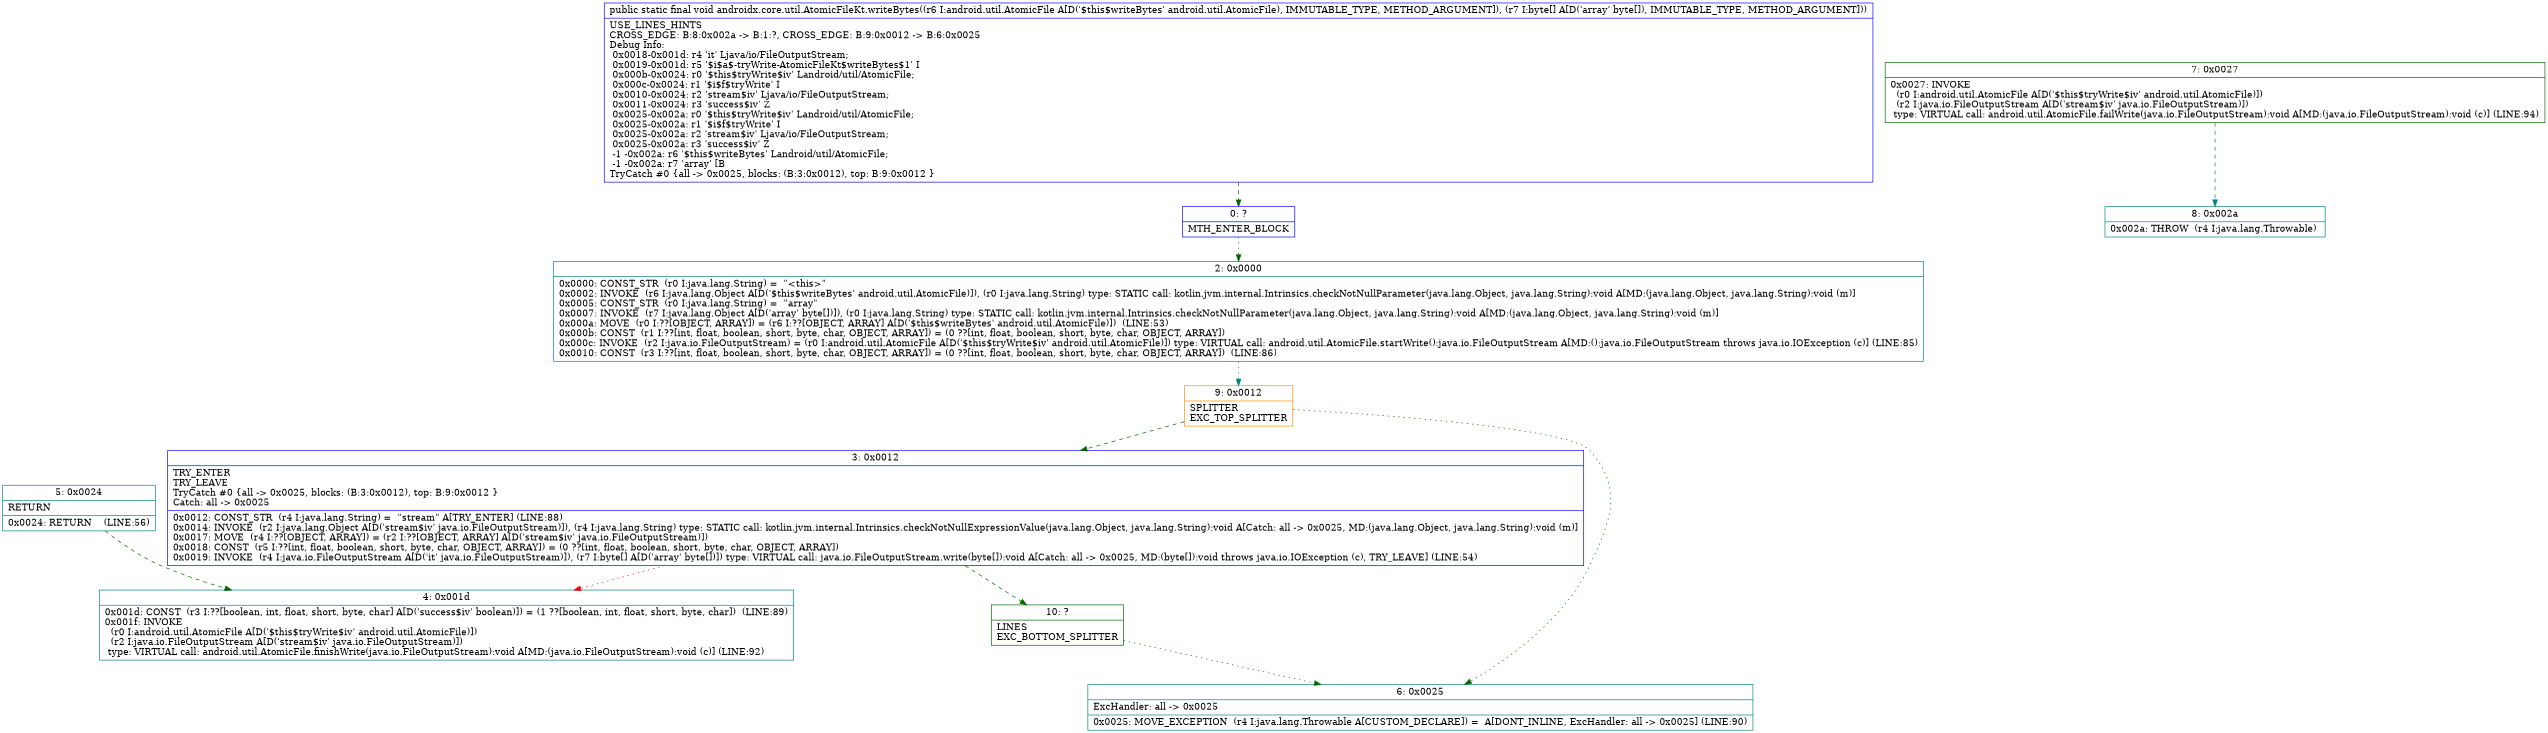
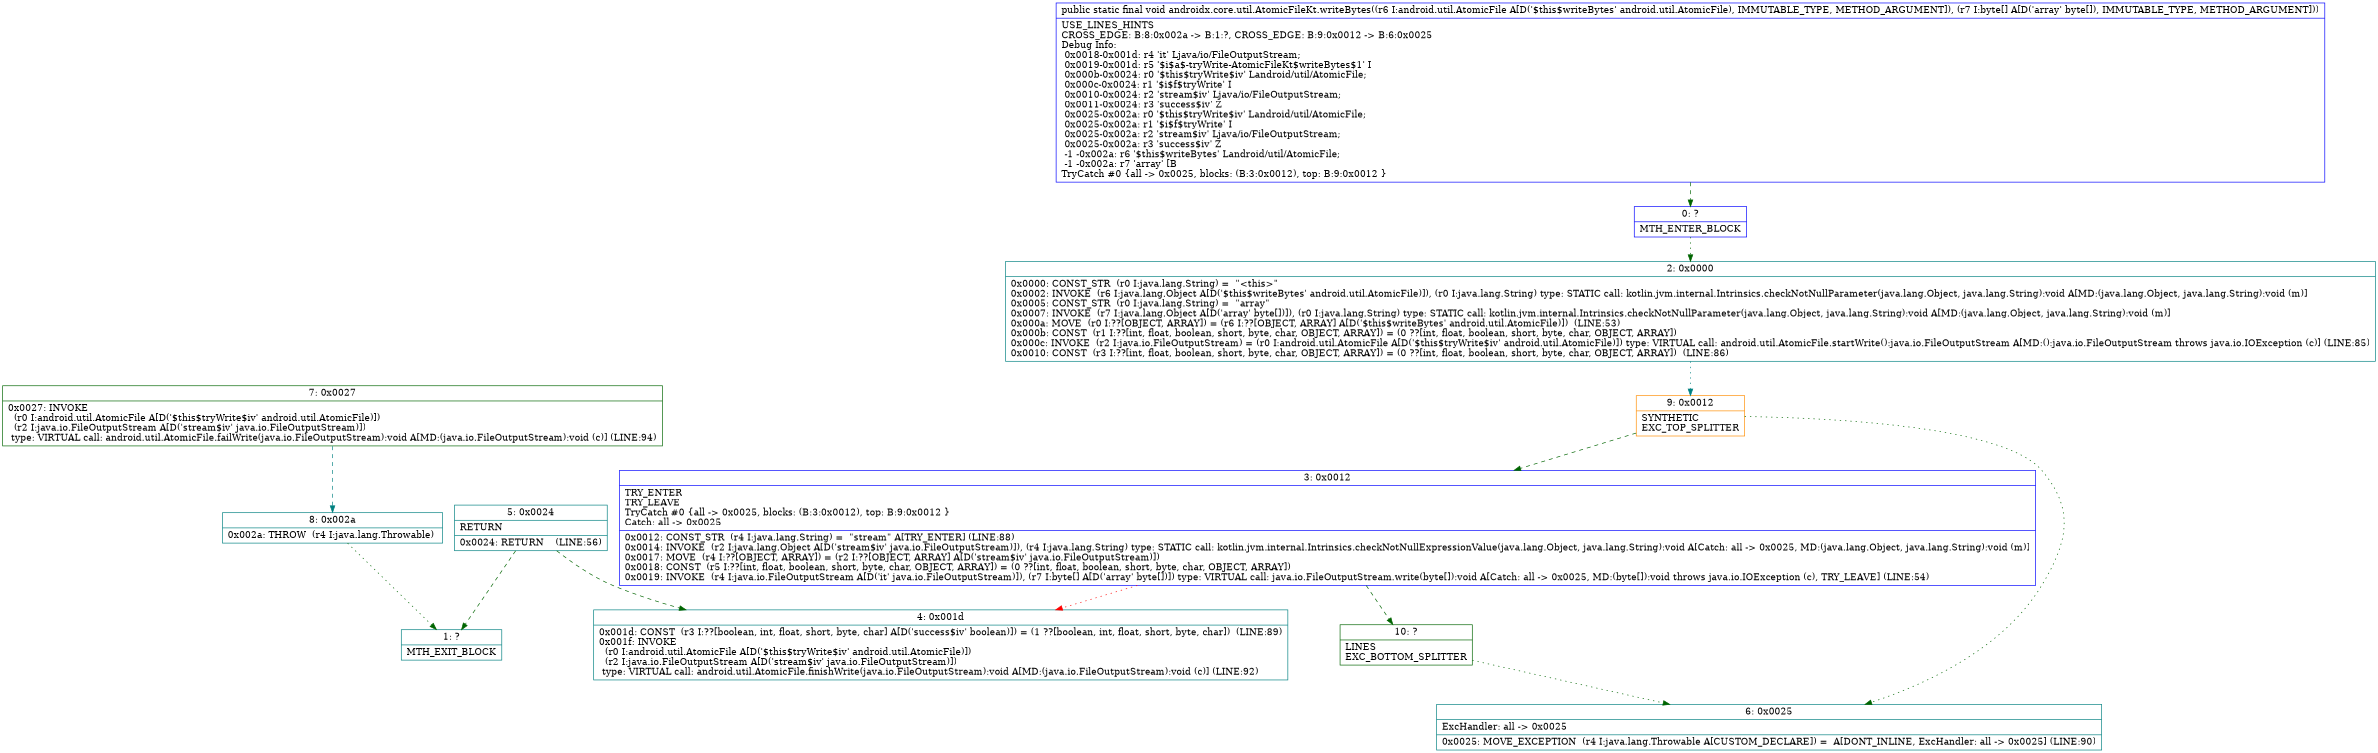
(1214, 408) -> (1671, 418)
none -> (452, 645)
